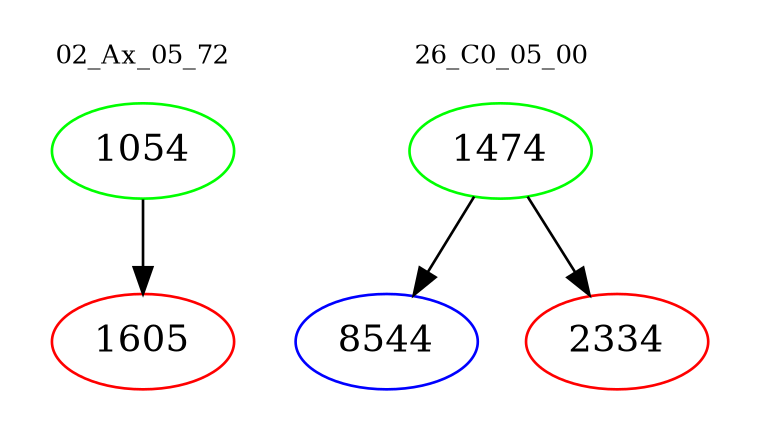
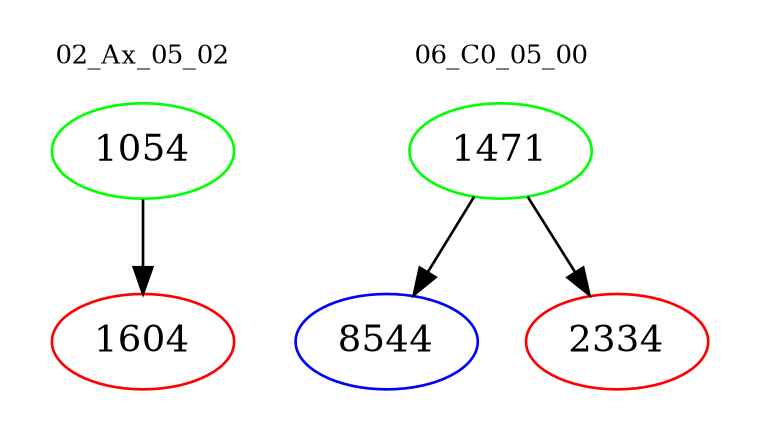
(143, 57) -> (143, 57)
(502, 57) -> (502, 57)
(501, 151) -> (501, 151)
(143, 342) -> (143, 342)
